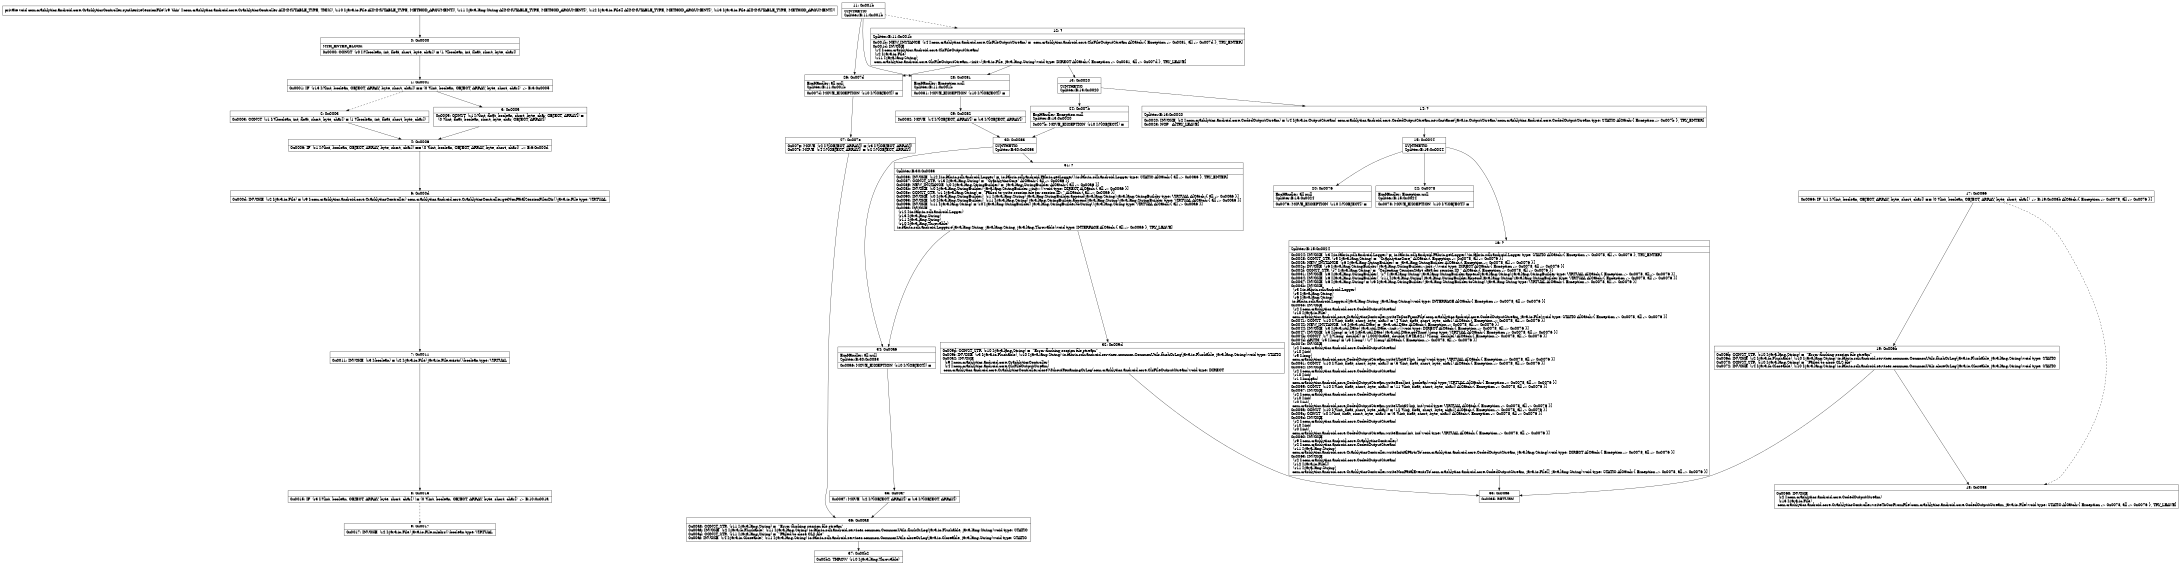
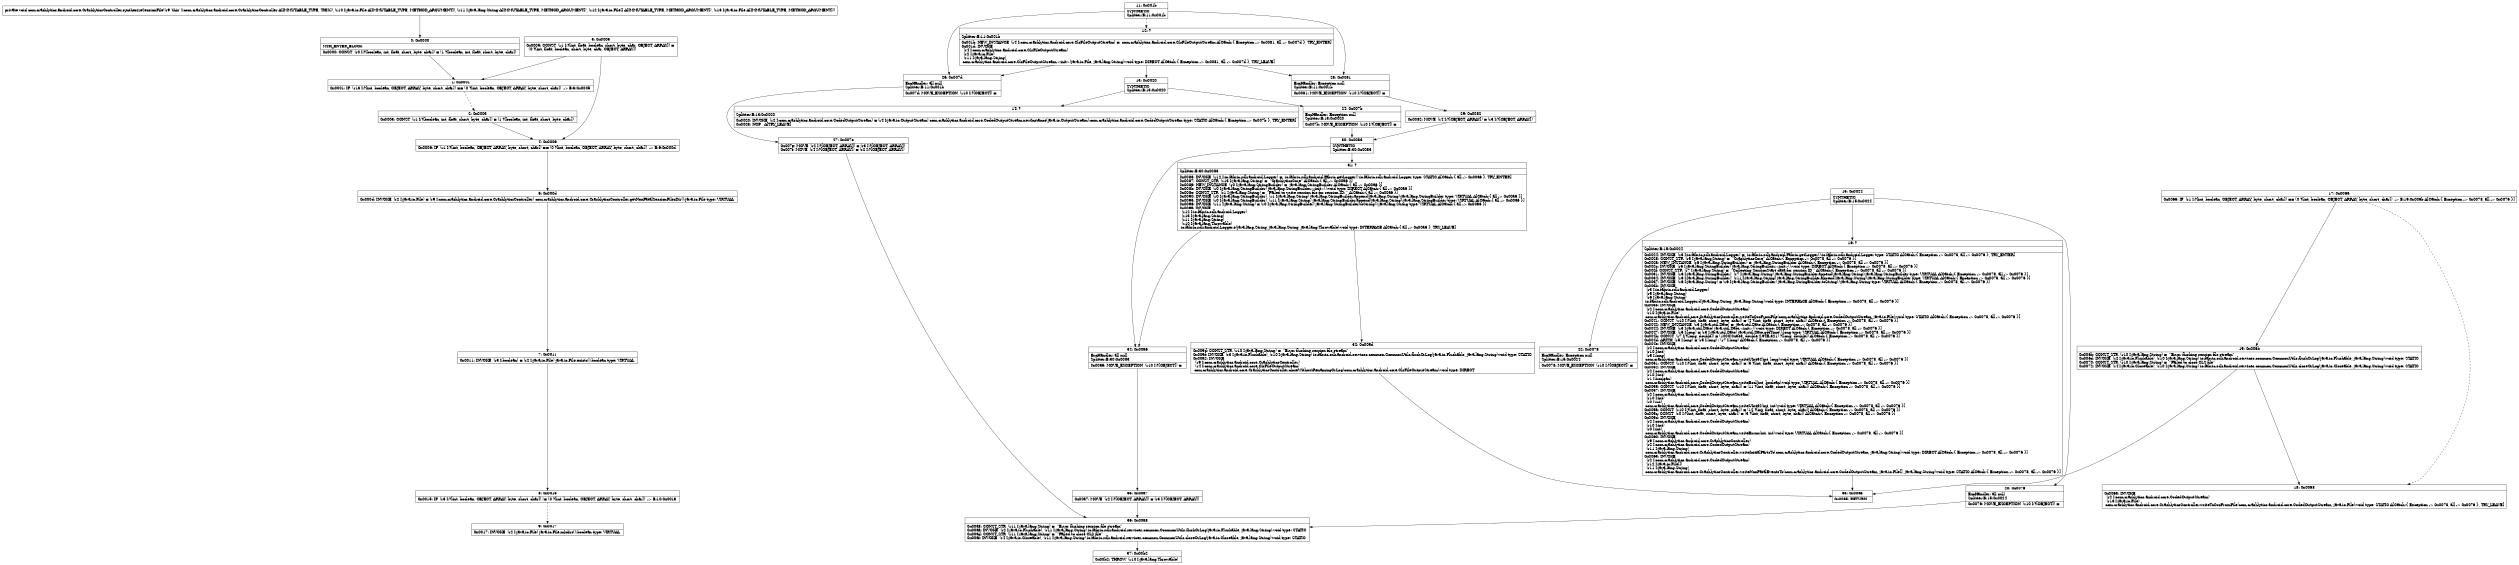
(458, 99) -> (525, 68)
(1424, 131) -> none
none -> (1639, 519)
